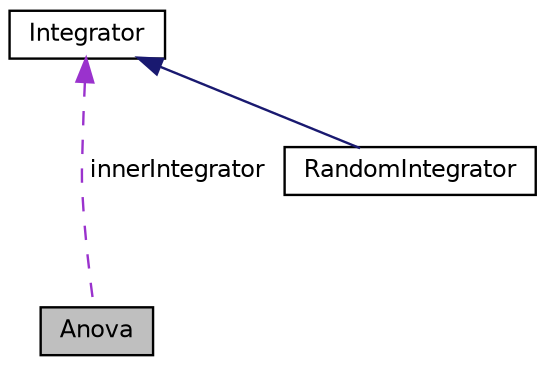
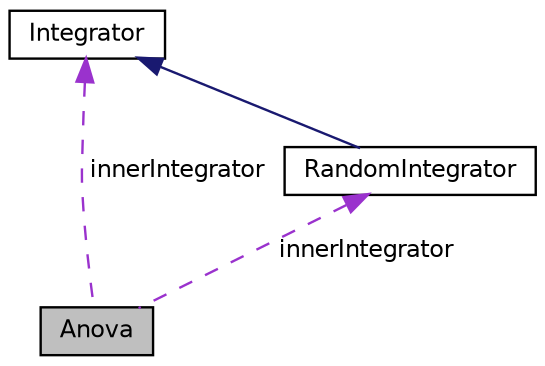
none -> (243, 257)
